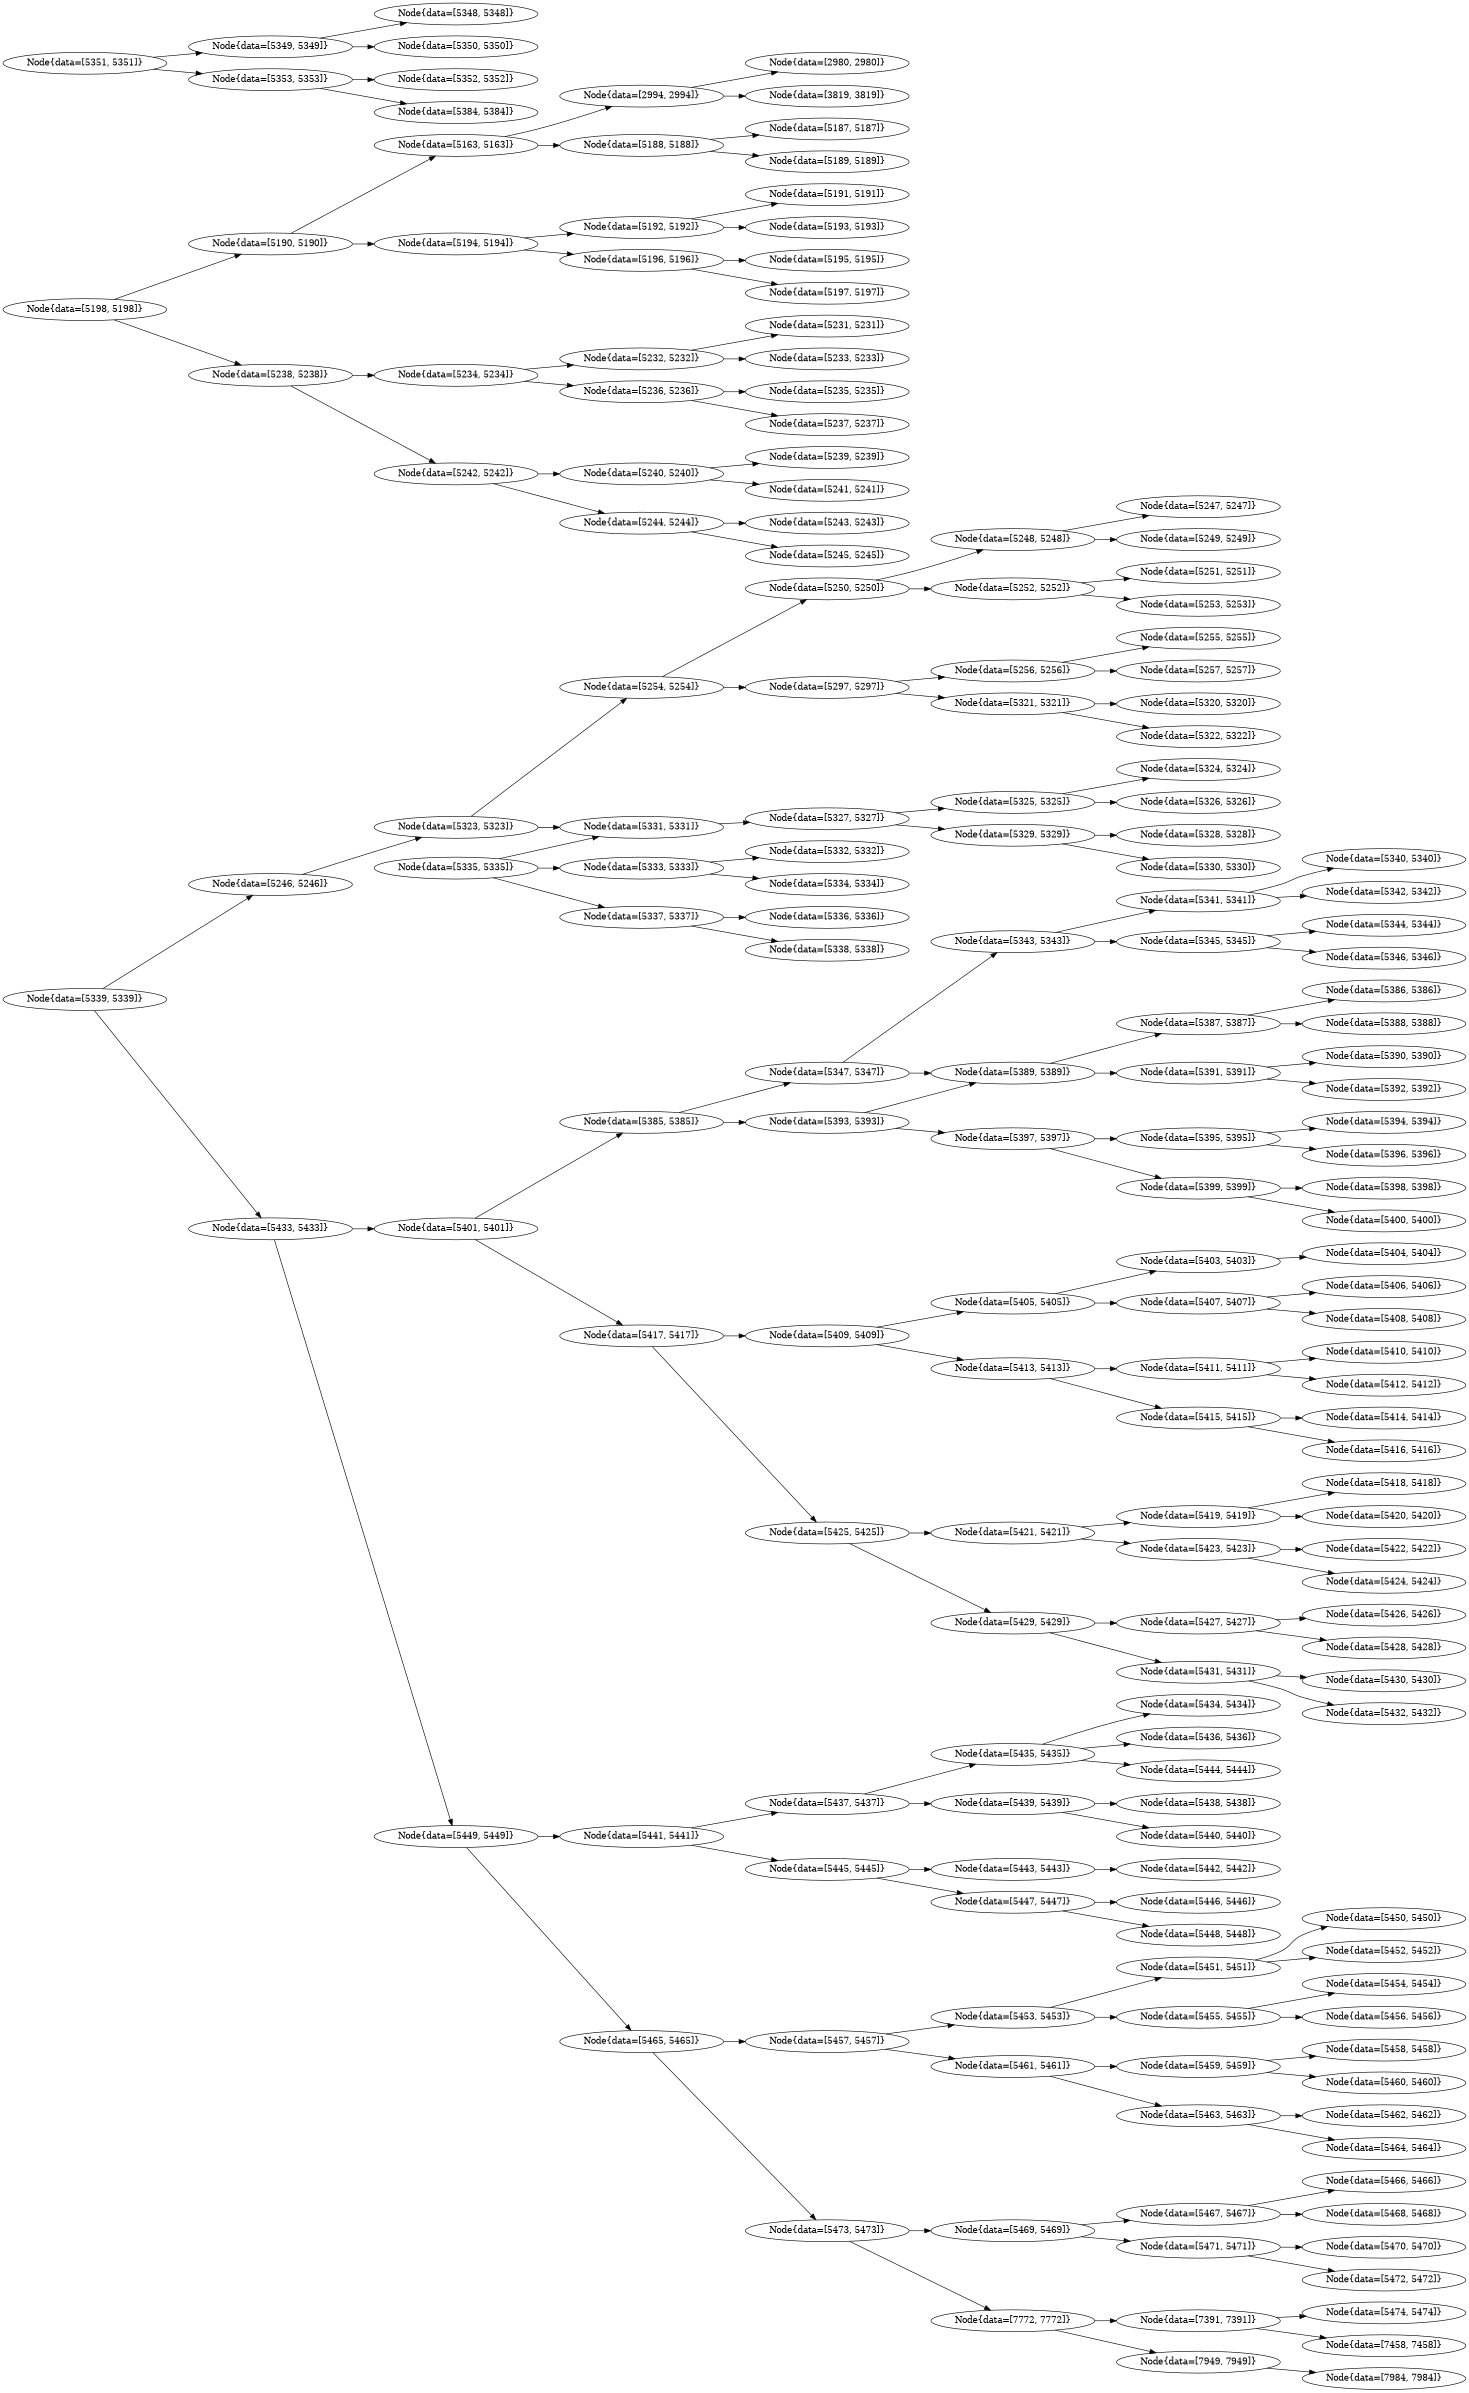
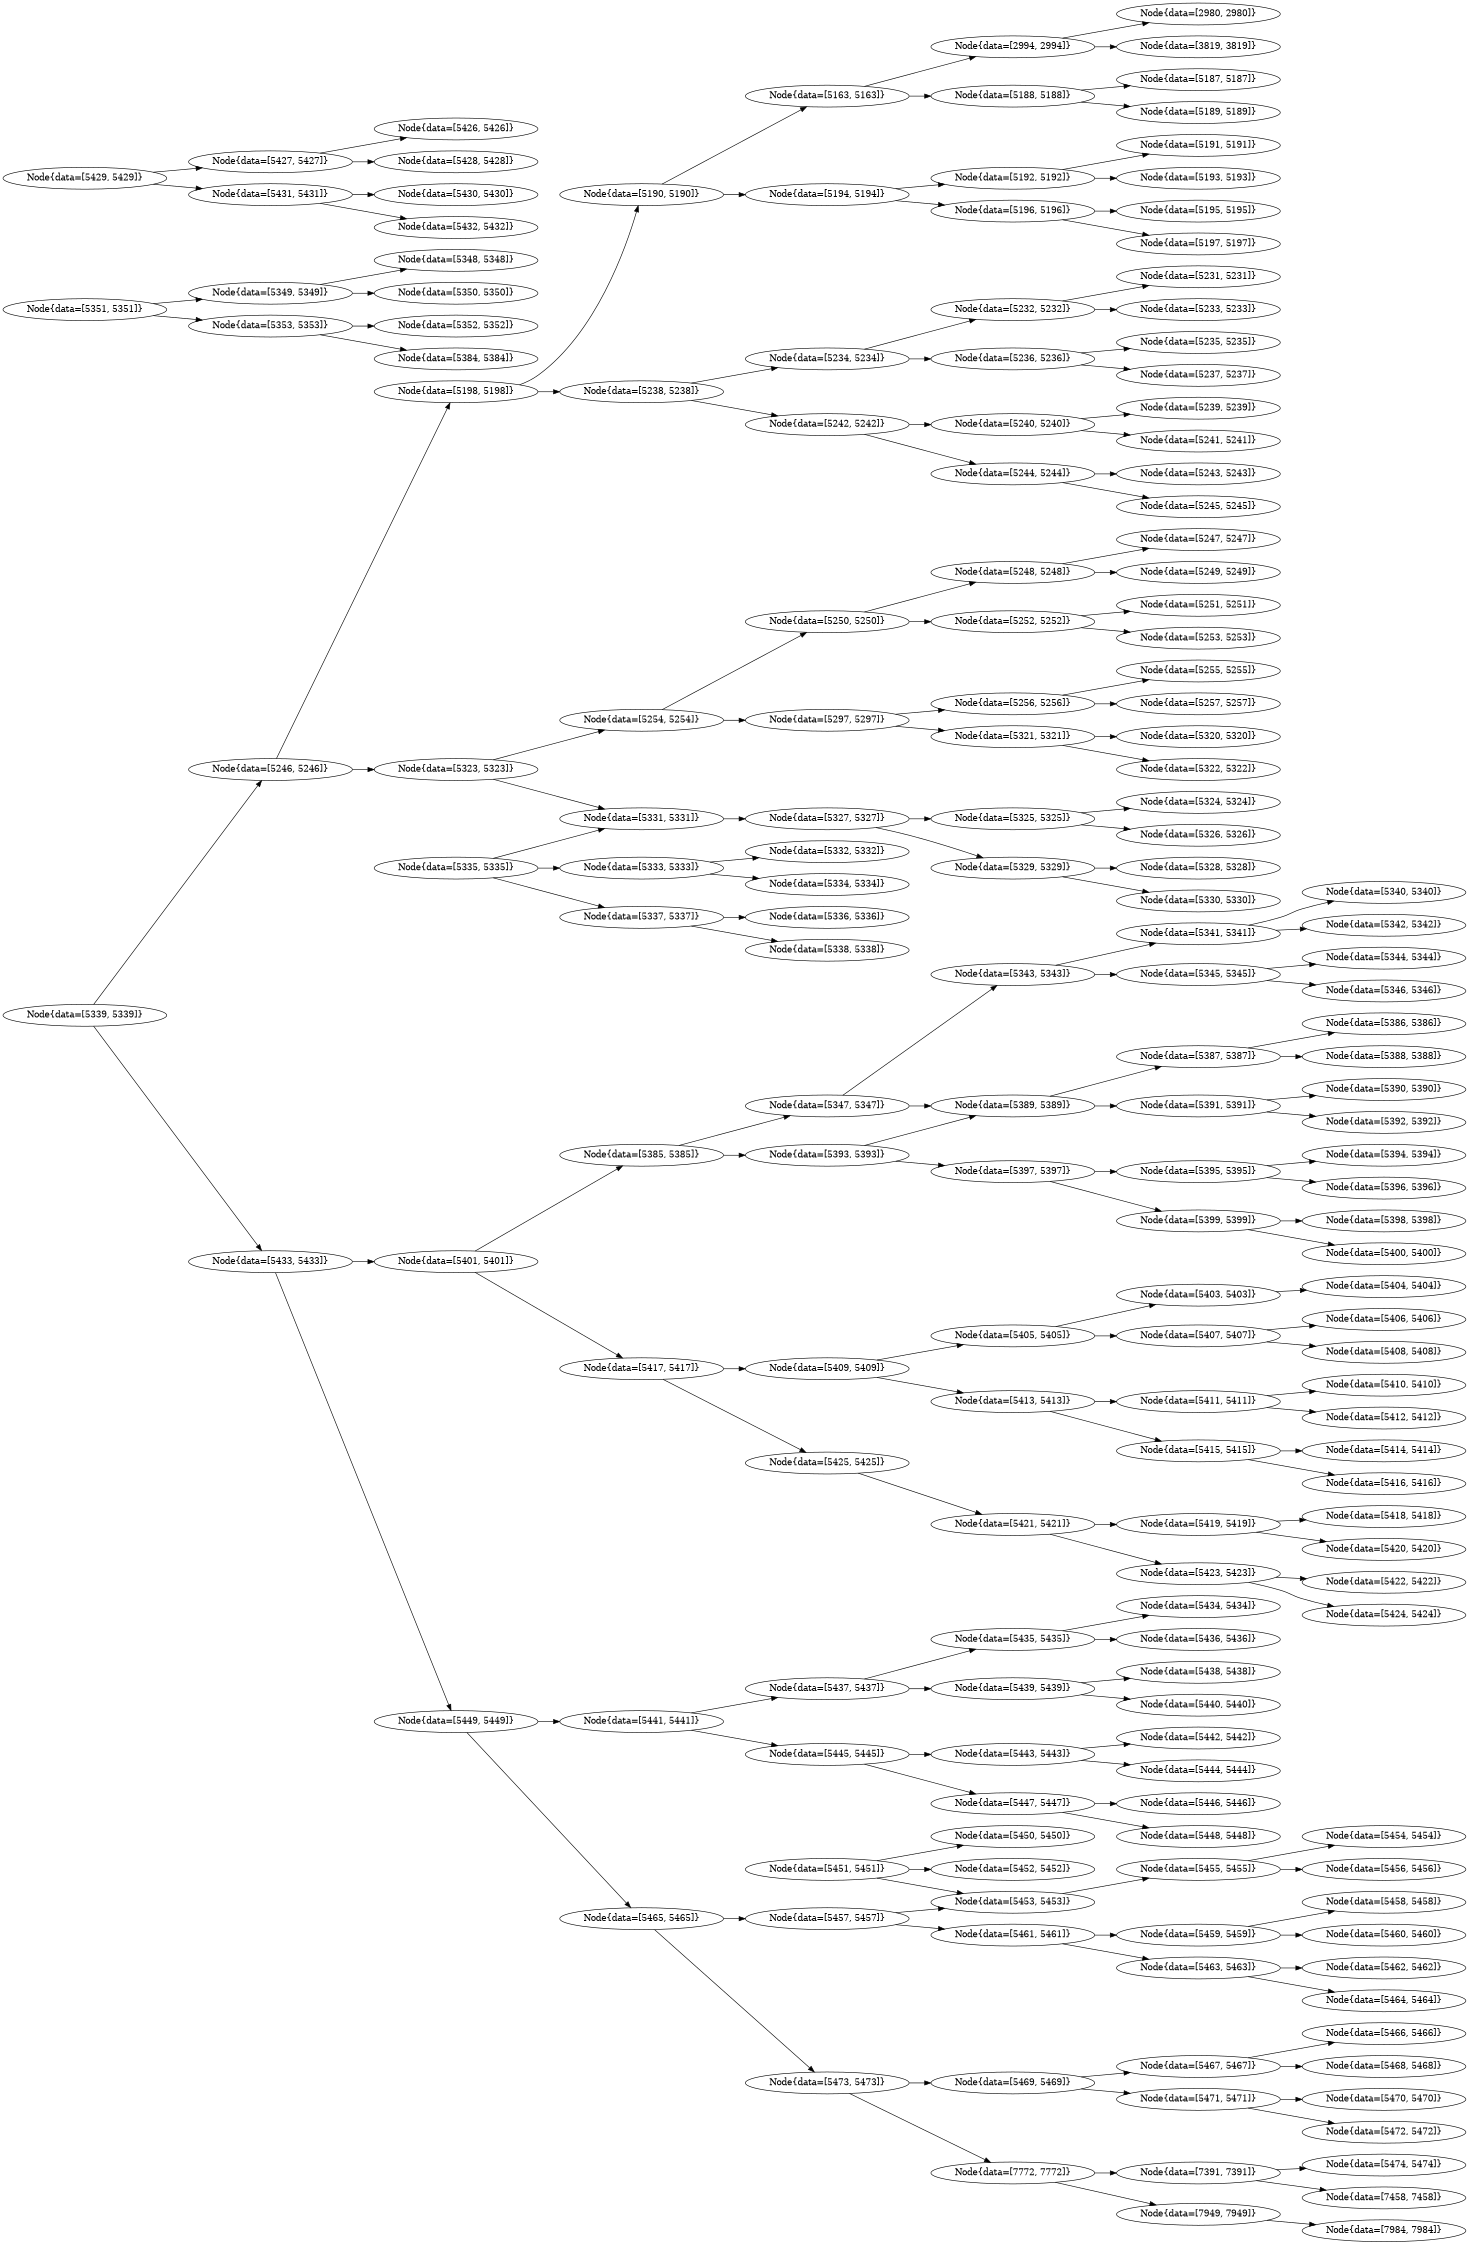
none -> (362, 583)
(917, 1577) -> none
(1103, 1762) -> (1103, 1762)
(1103, 1993) -> (917, 1885)
